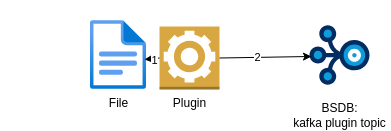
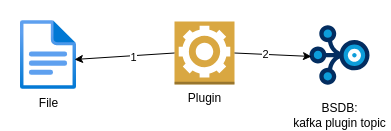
(119, 55) -> (49, 55)
(190, 58) -> (205, 53)
